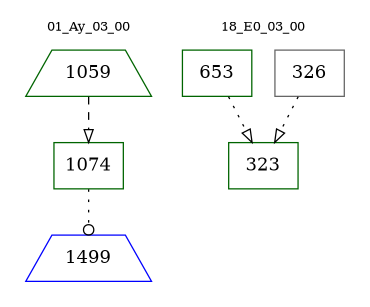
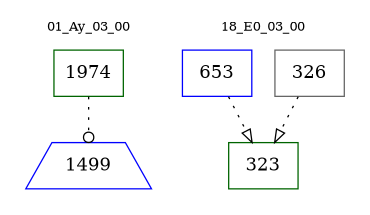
(89, 73) -> none
(217, 73) -> (217, 73)
(89, 166) -> (89, 73)
